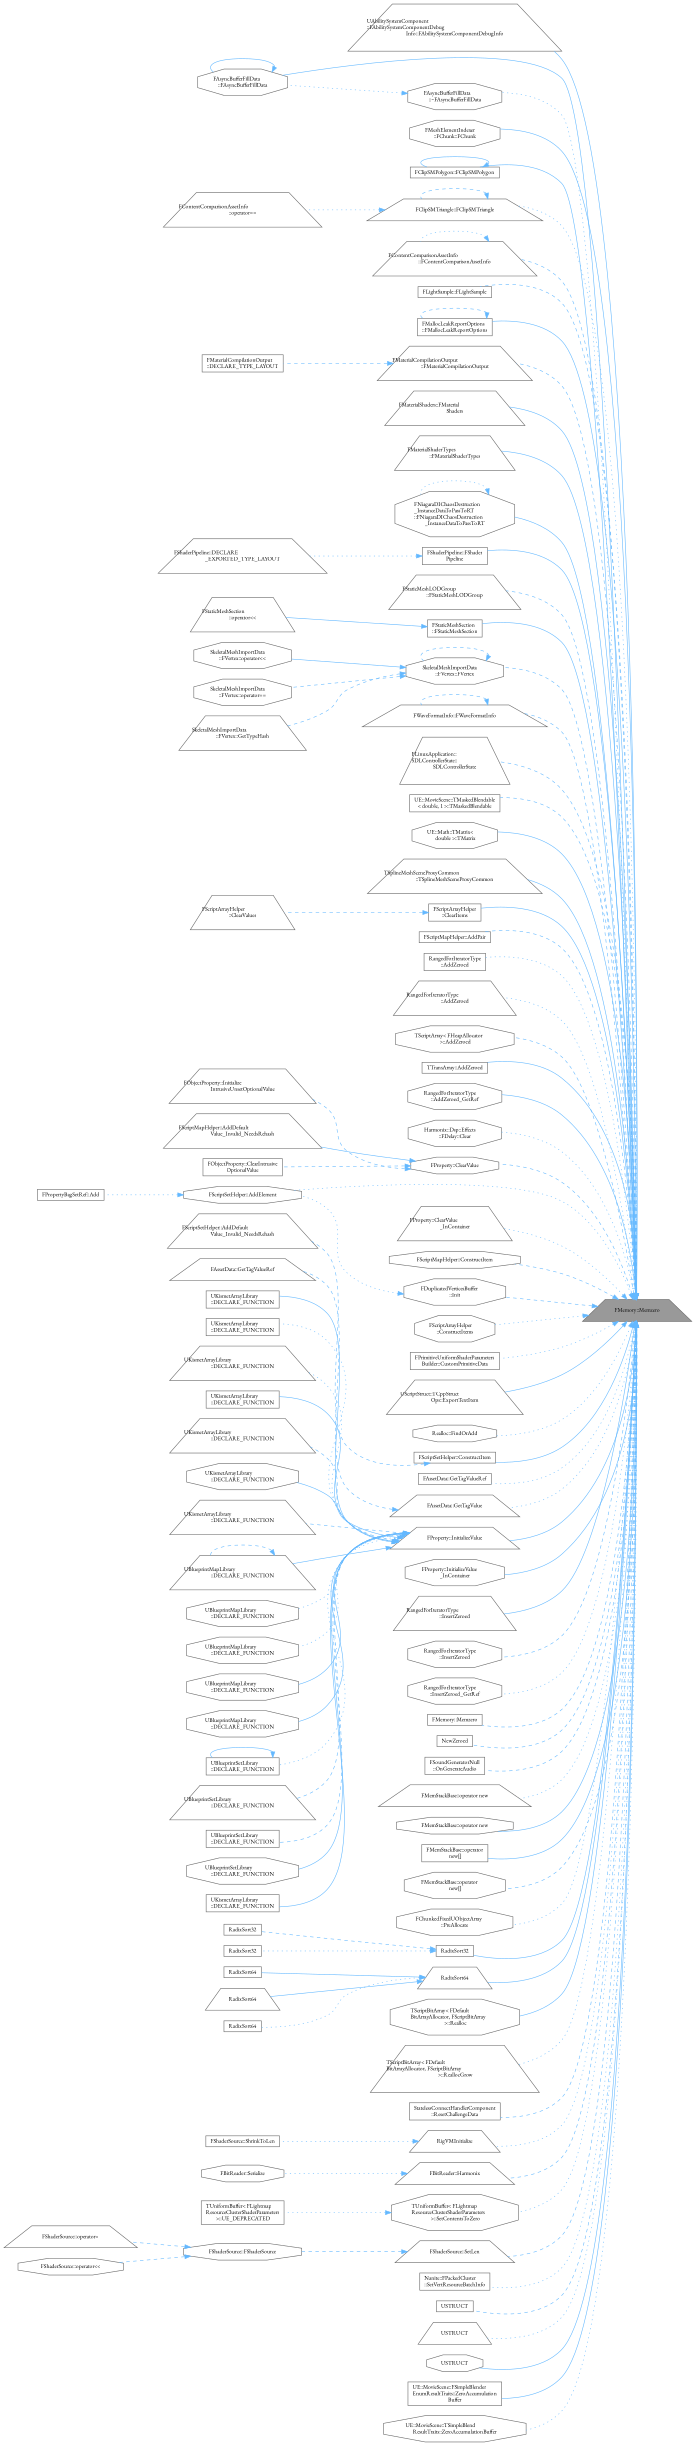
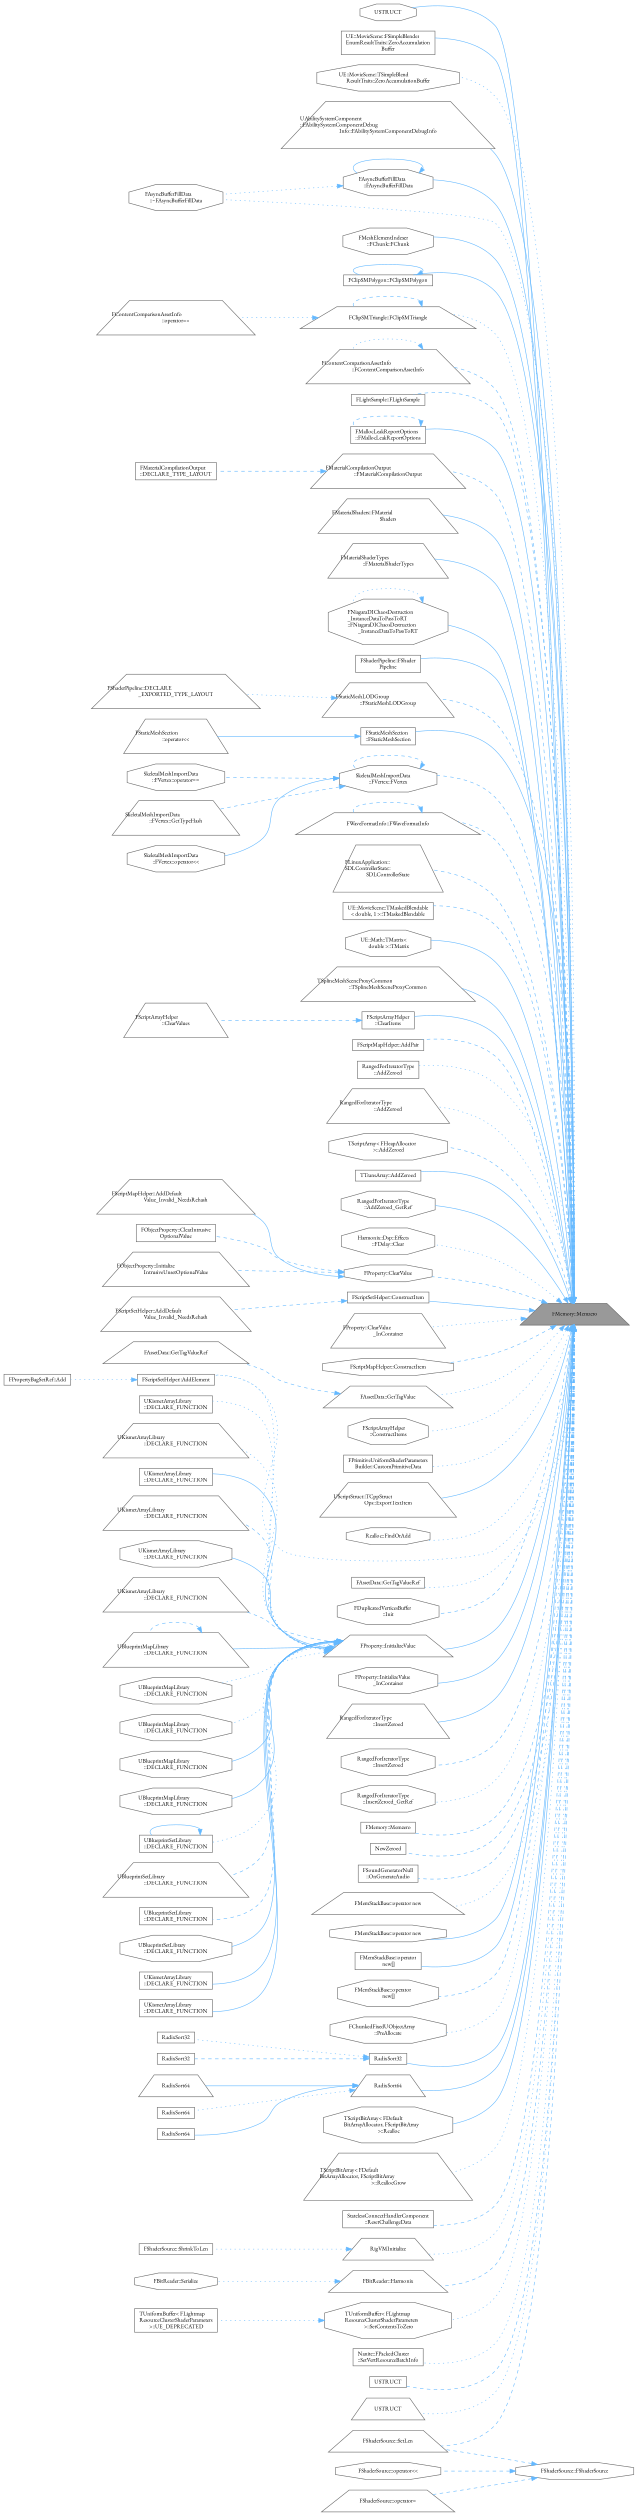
(345, 89) -> (280, 190)
(363, 556) -> (289, 696)
(243, 1195) -> (176, 1380)
(338, 1254) -> (273, 1433)
(352, 2252) -> (488, 2456)
